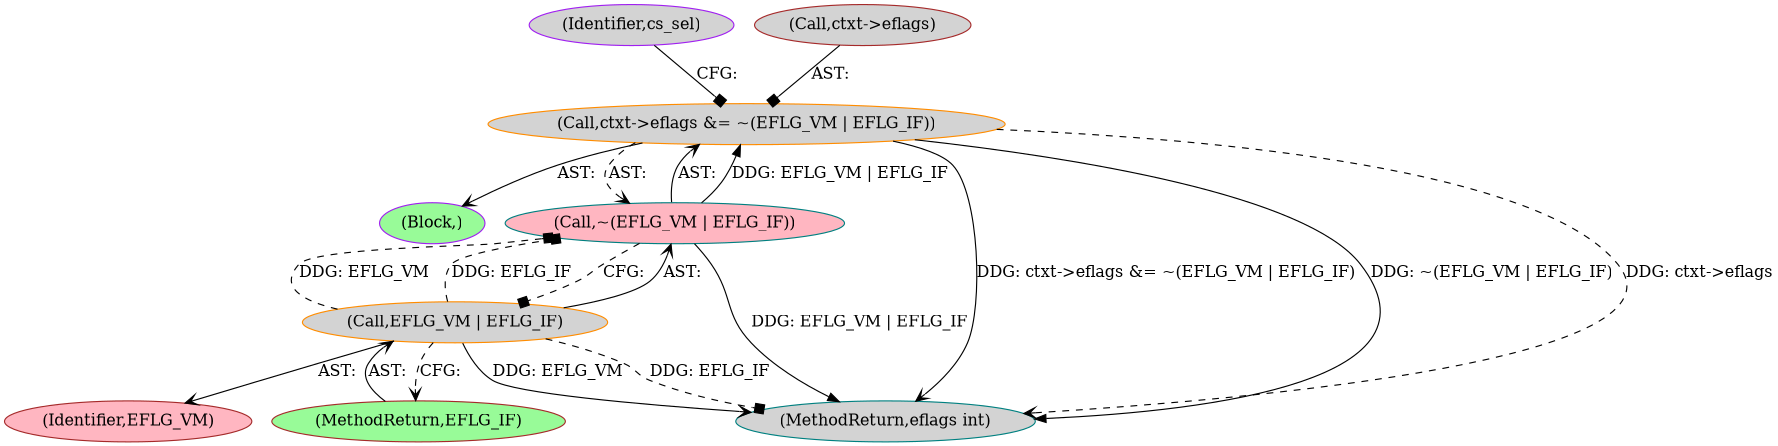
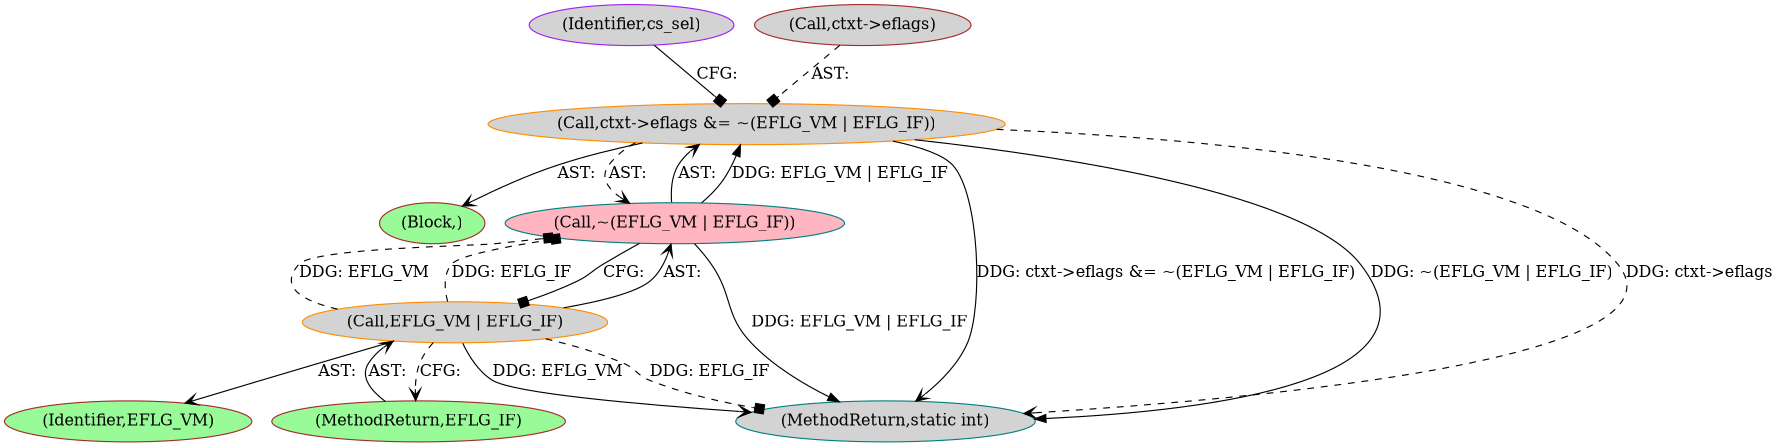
(809, 71) -> (809, 71)
(432, 223) -> (432, 223)
(587, 276) -> (587, 276)
(128, 421) -> (128, 421)
(886, 421) -> (886, 421)
